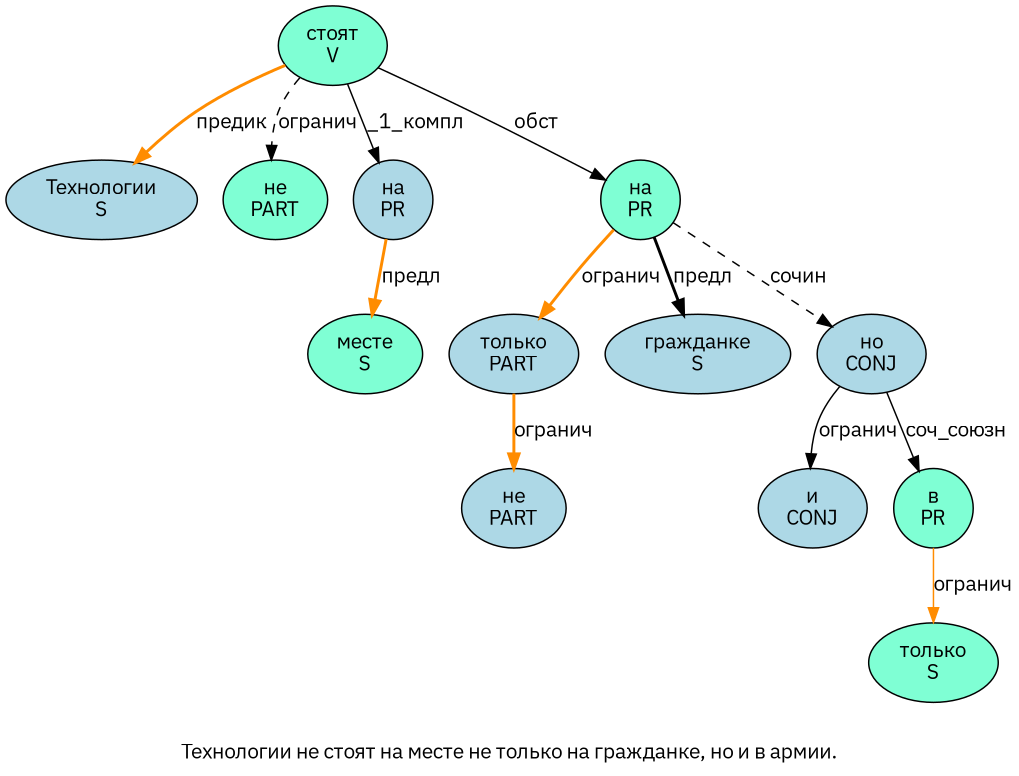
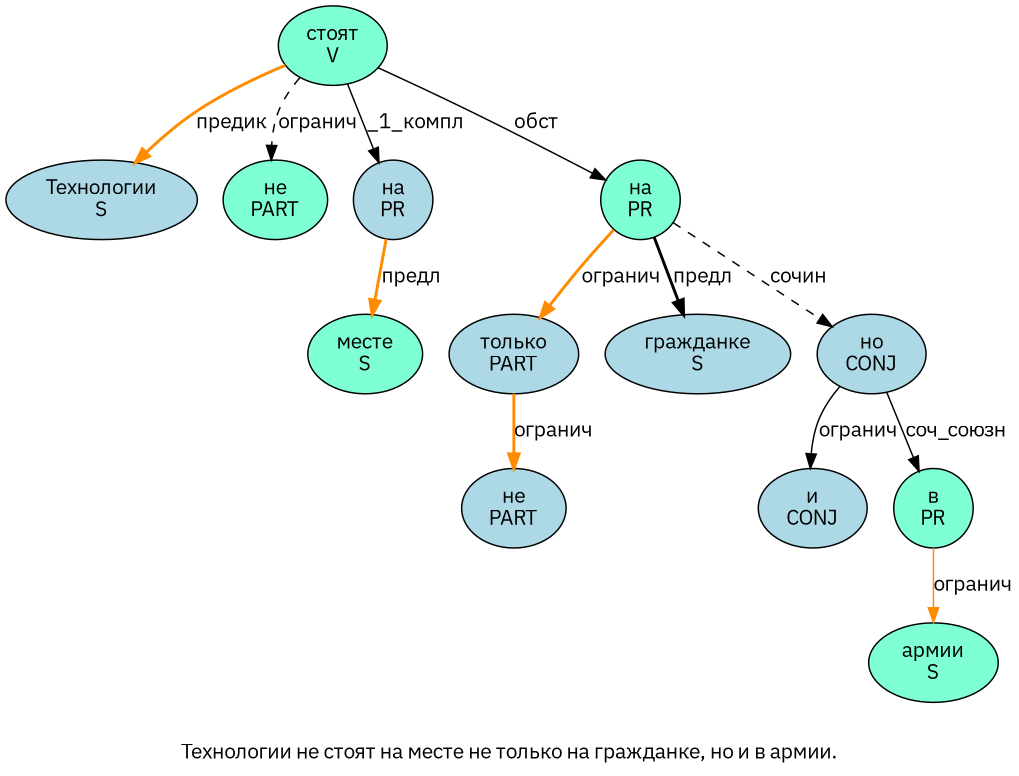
(933, 663) -> (933, 663)
